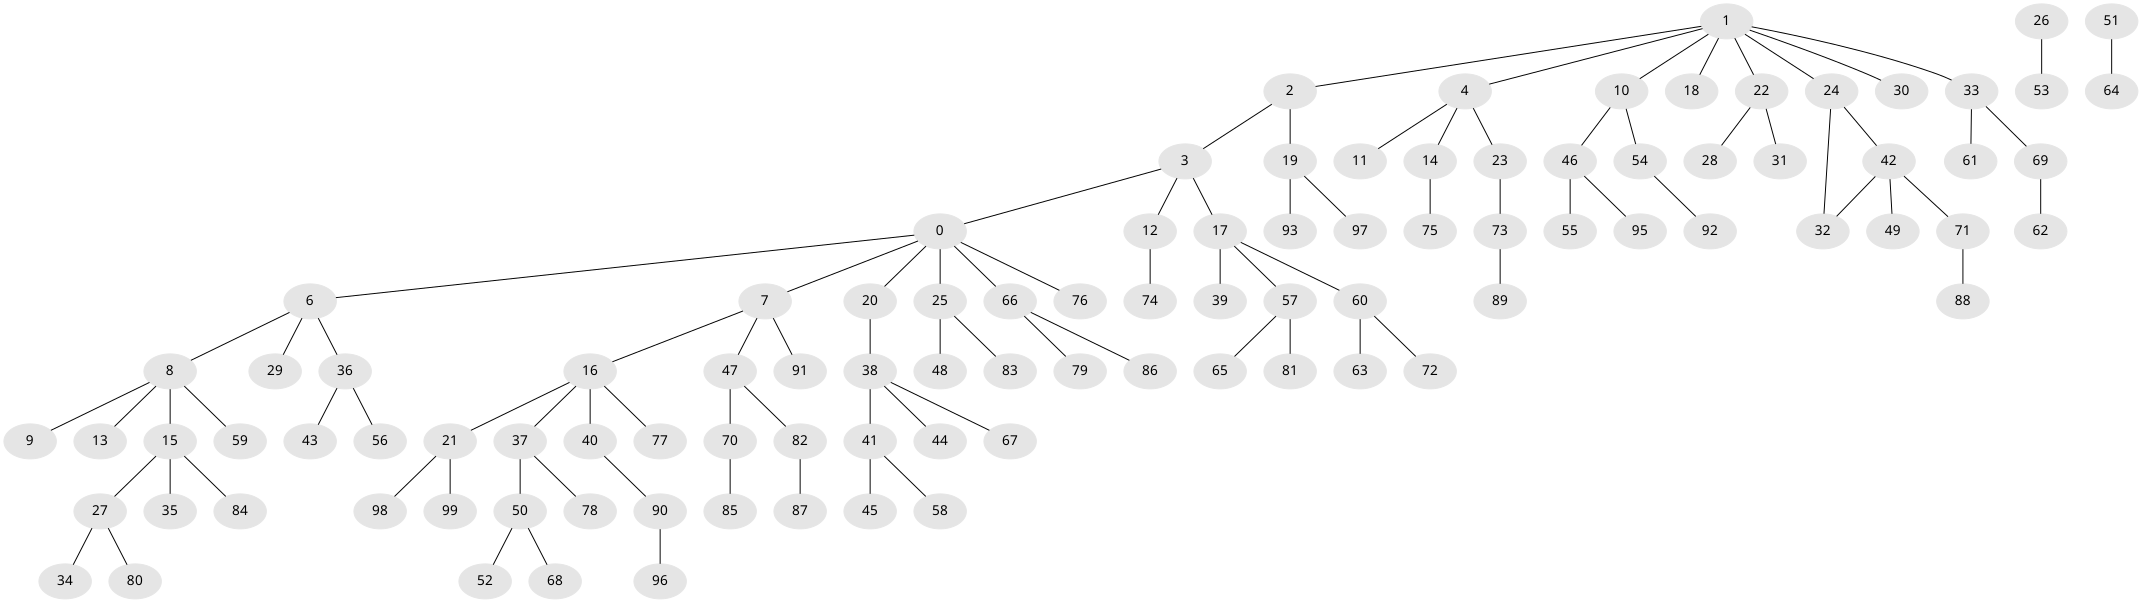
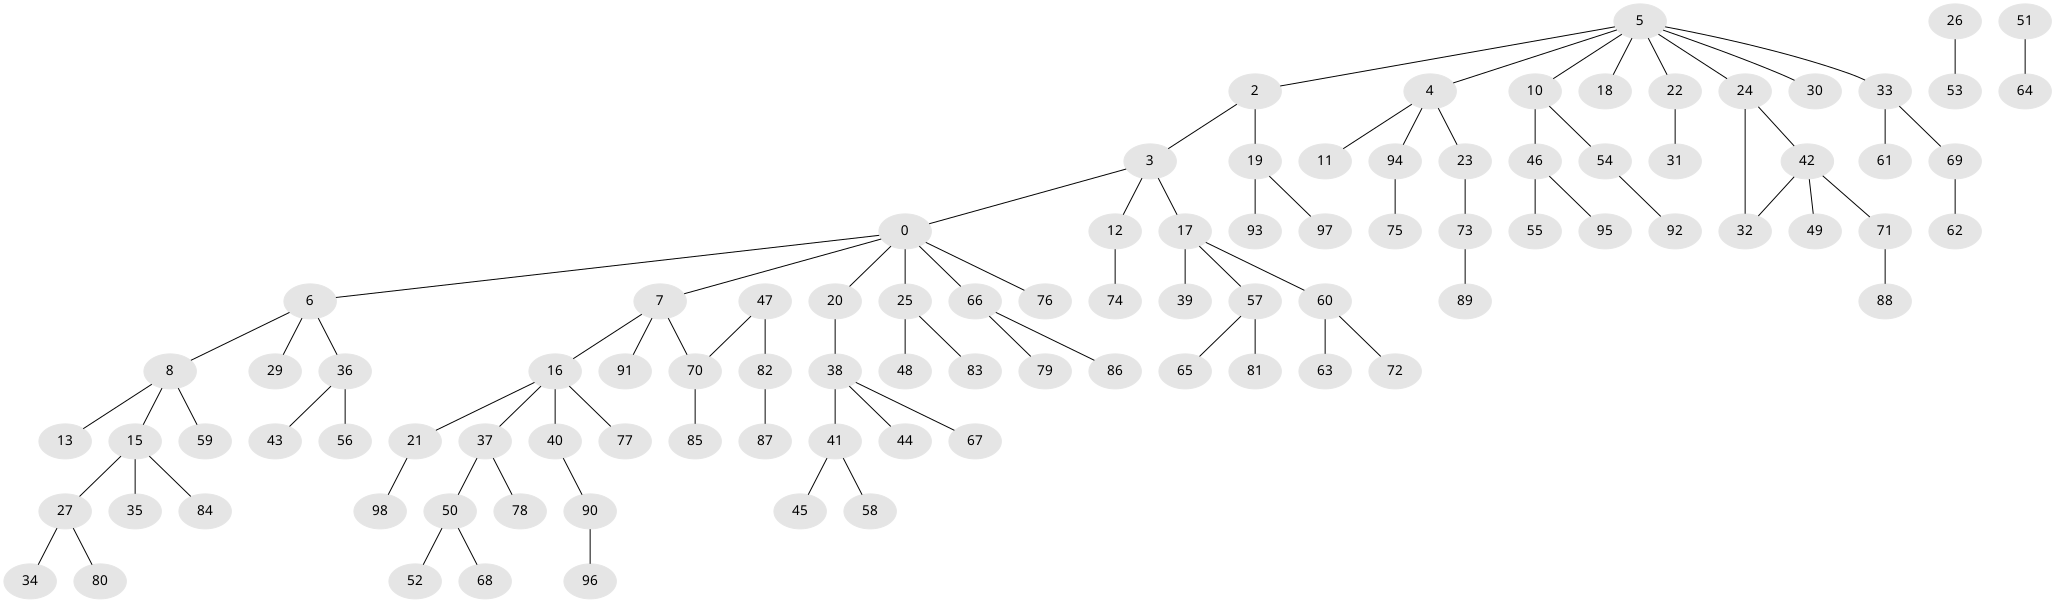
(1727, 21) -> (1640, 21)
(1430, 161) -> (1395, 161)
(1710, 161) -> none
(748, 336) -> (678, 336)
(30, 441) -> none
(450, 511) -> none
